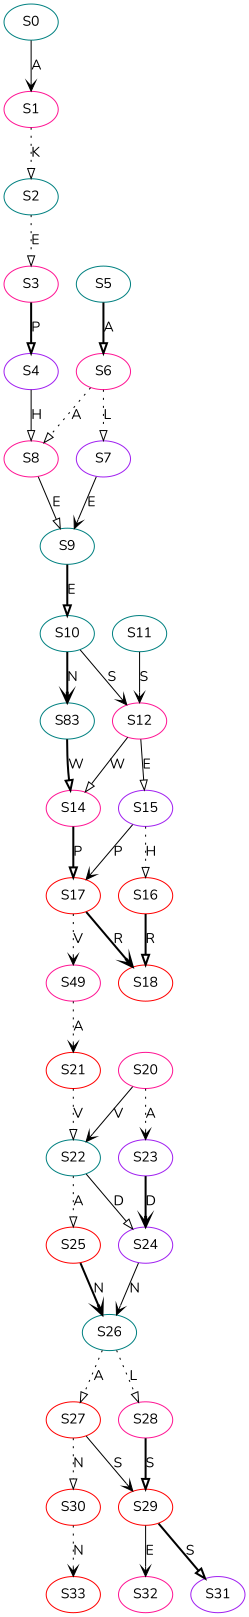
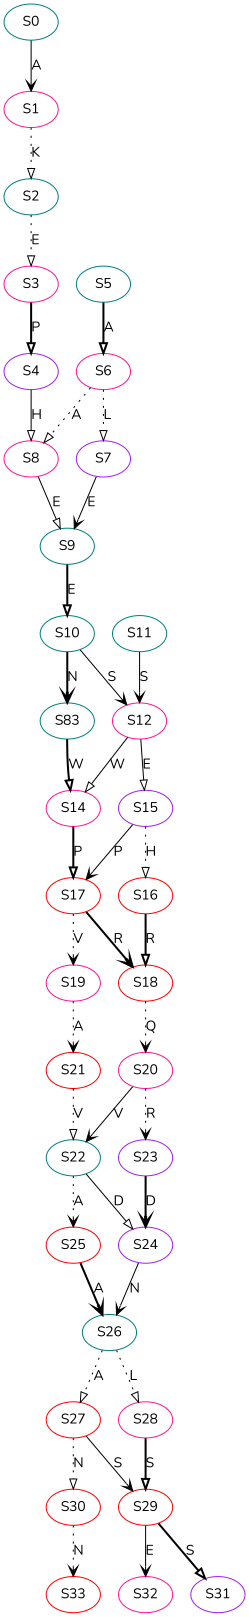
(73, 983) -> (73, 983)
none -> (146, 1022)
(151, 1114) -> (151, 1114)
(73, 1196) -> (73, 1196)
(99, 1289) -> (99, 1289)
